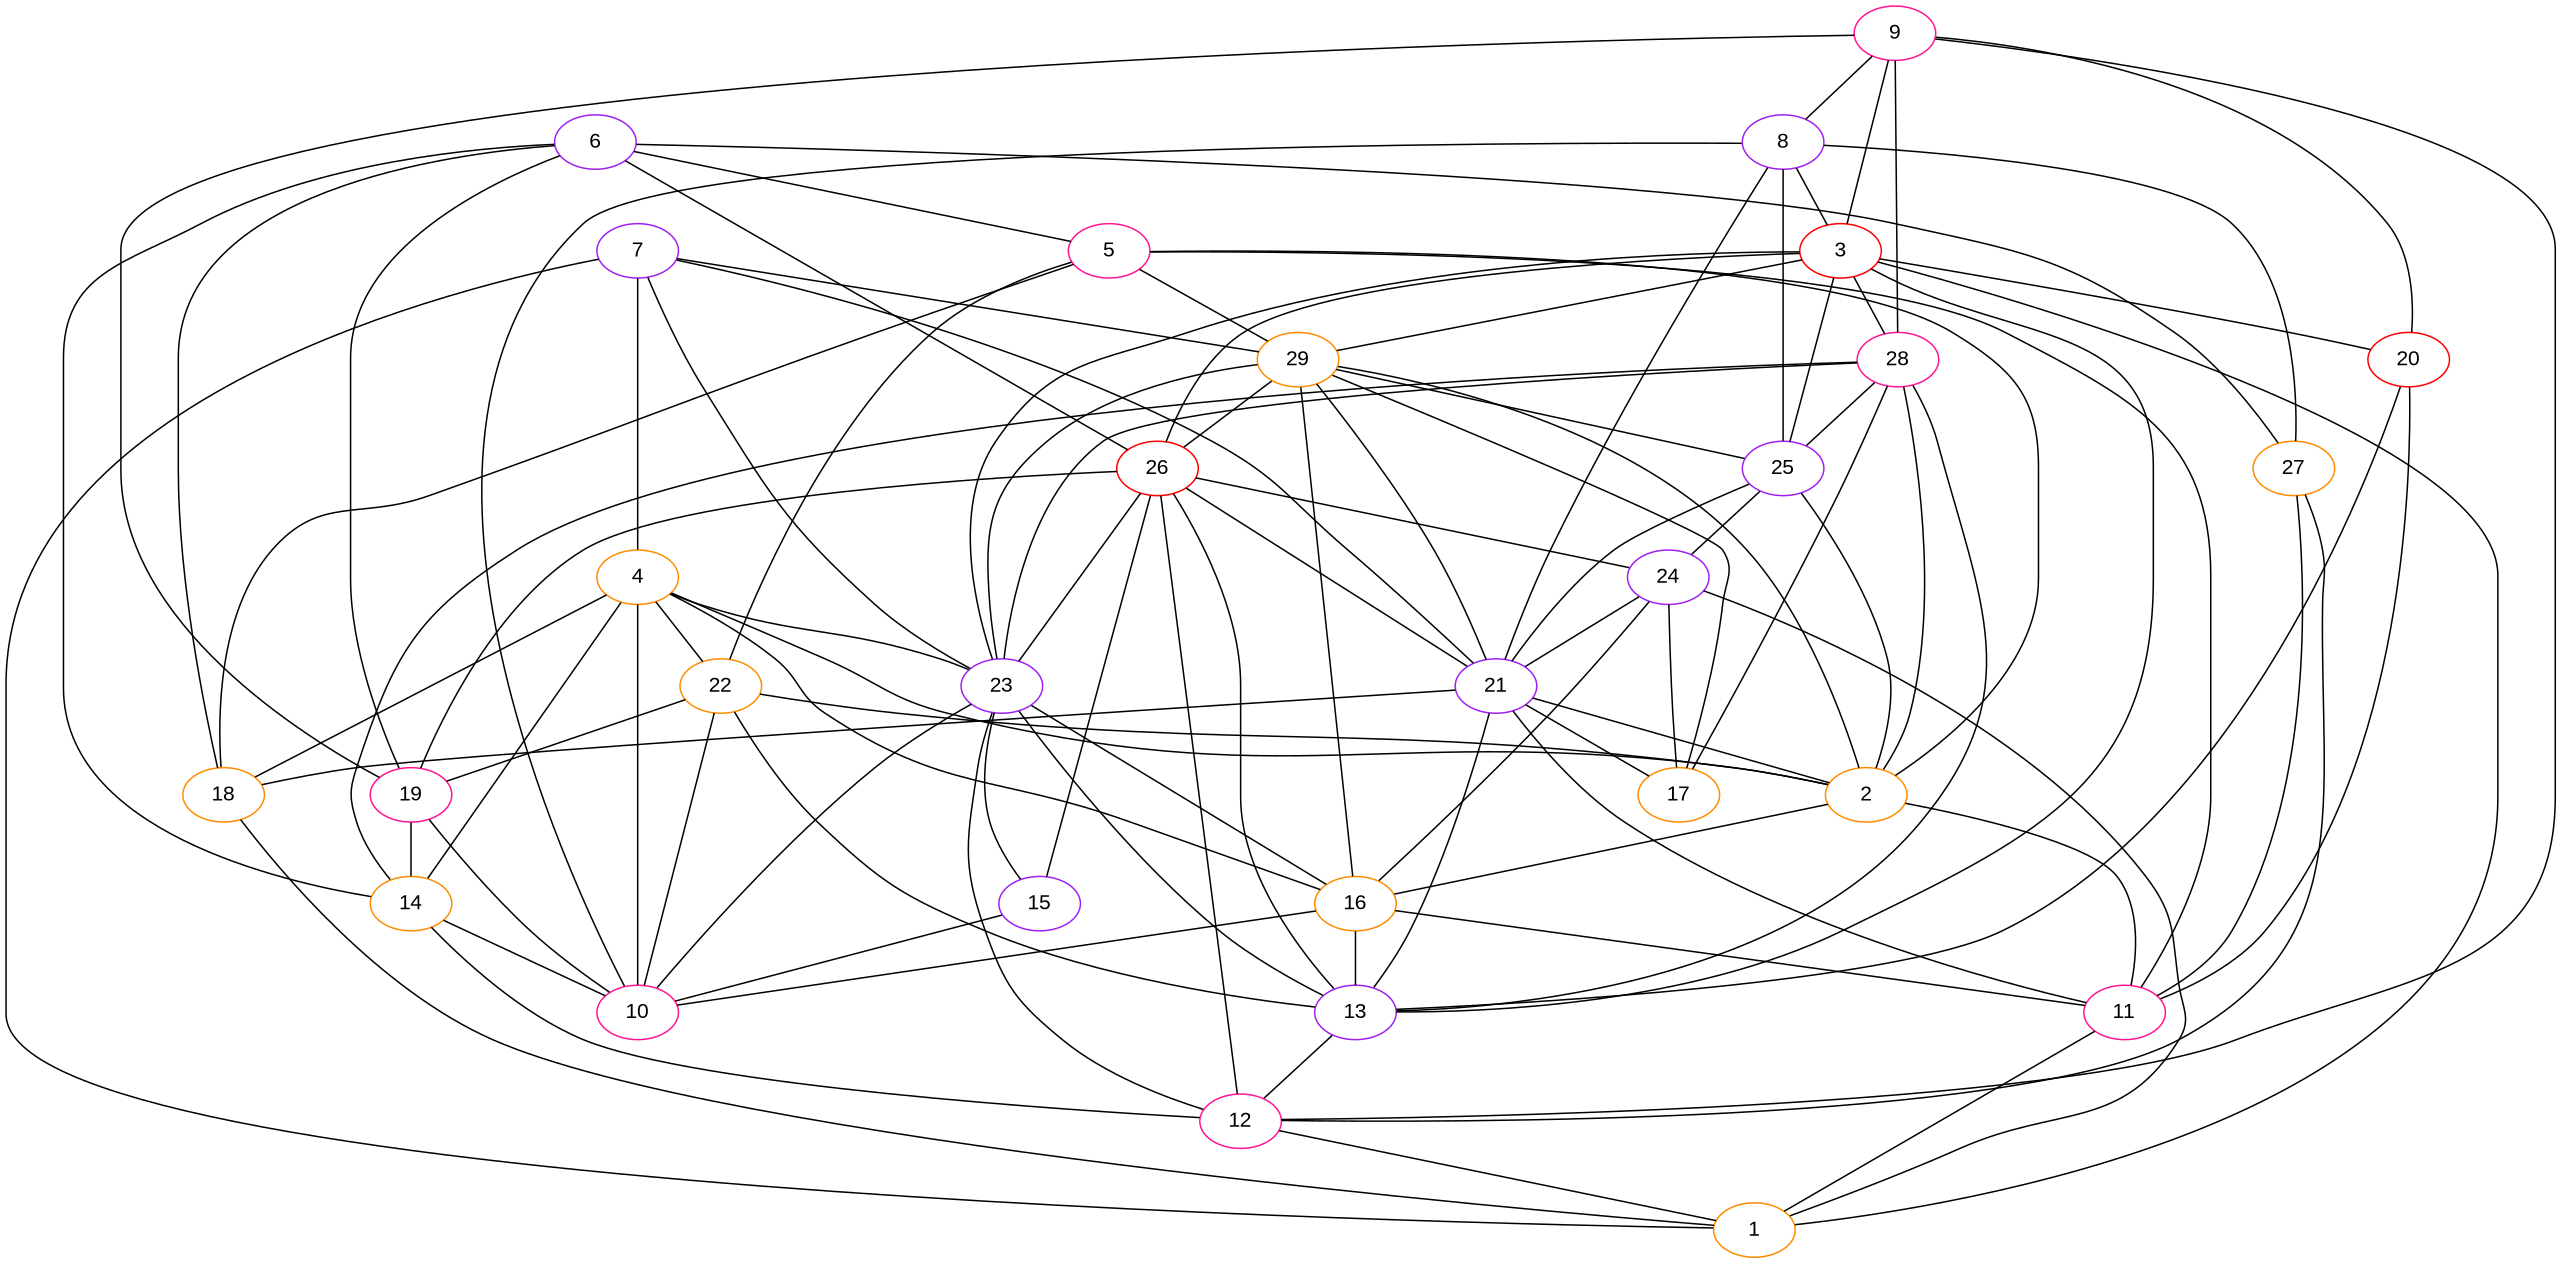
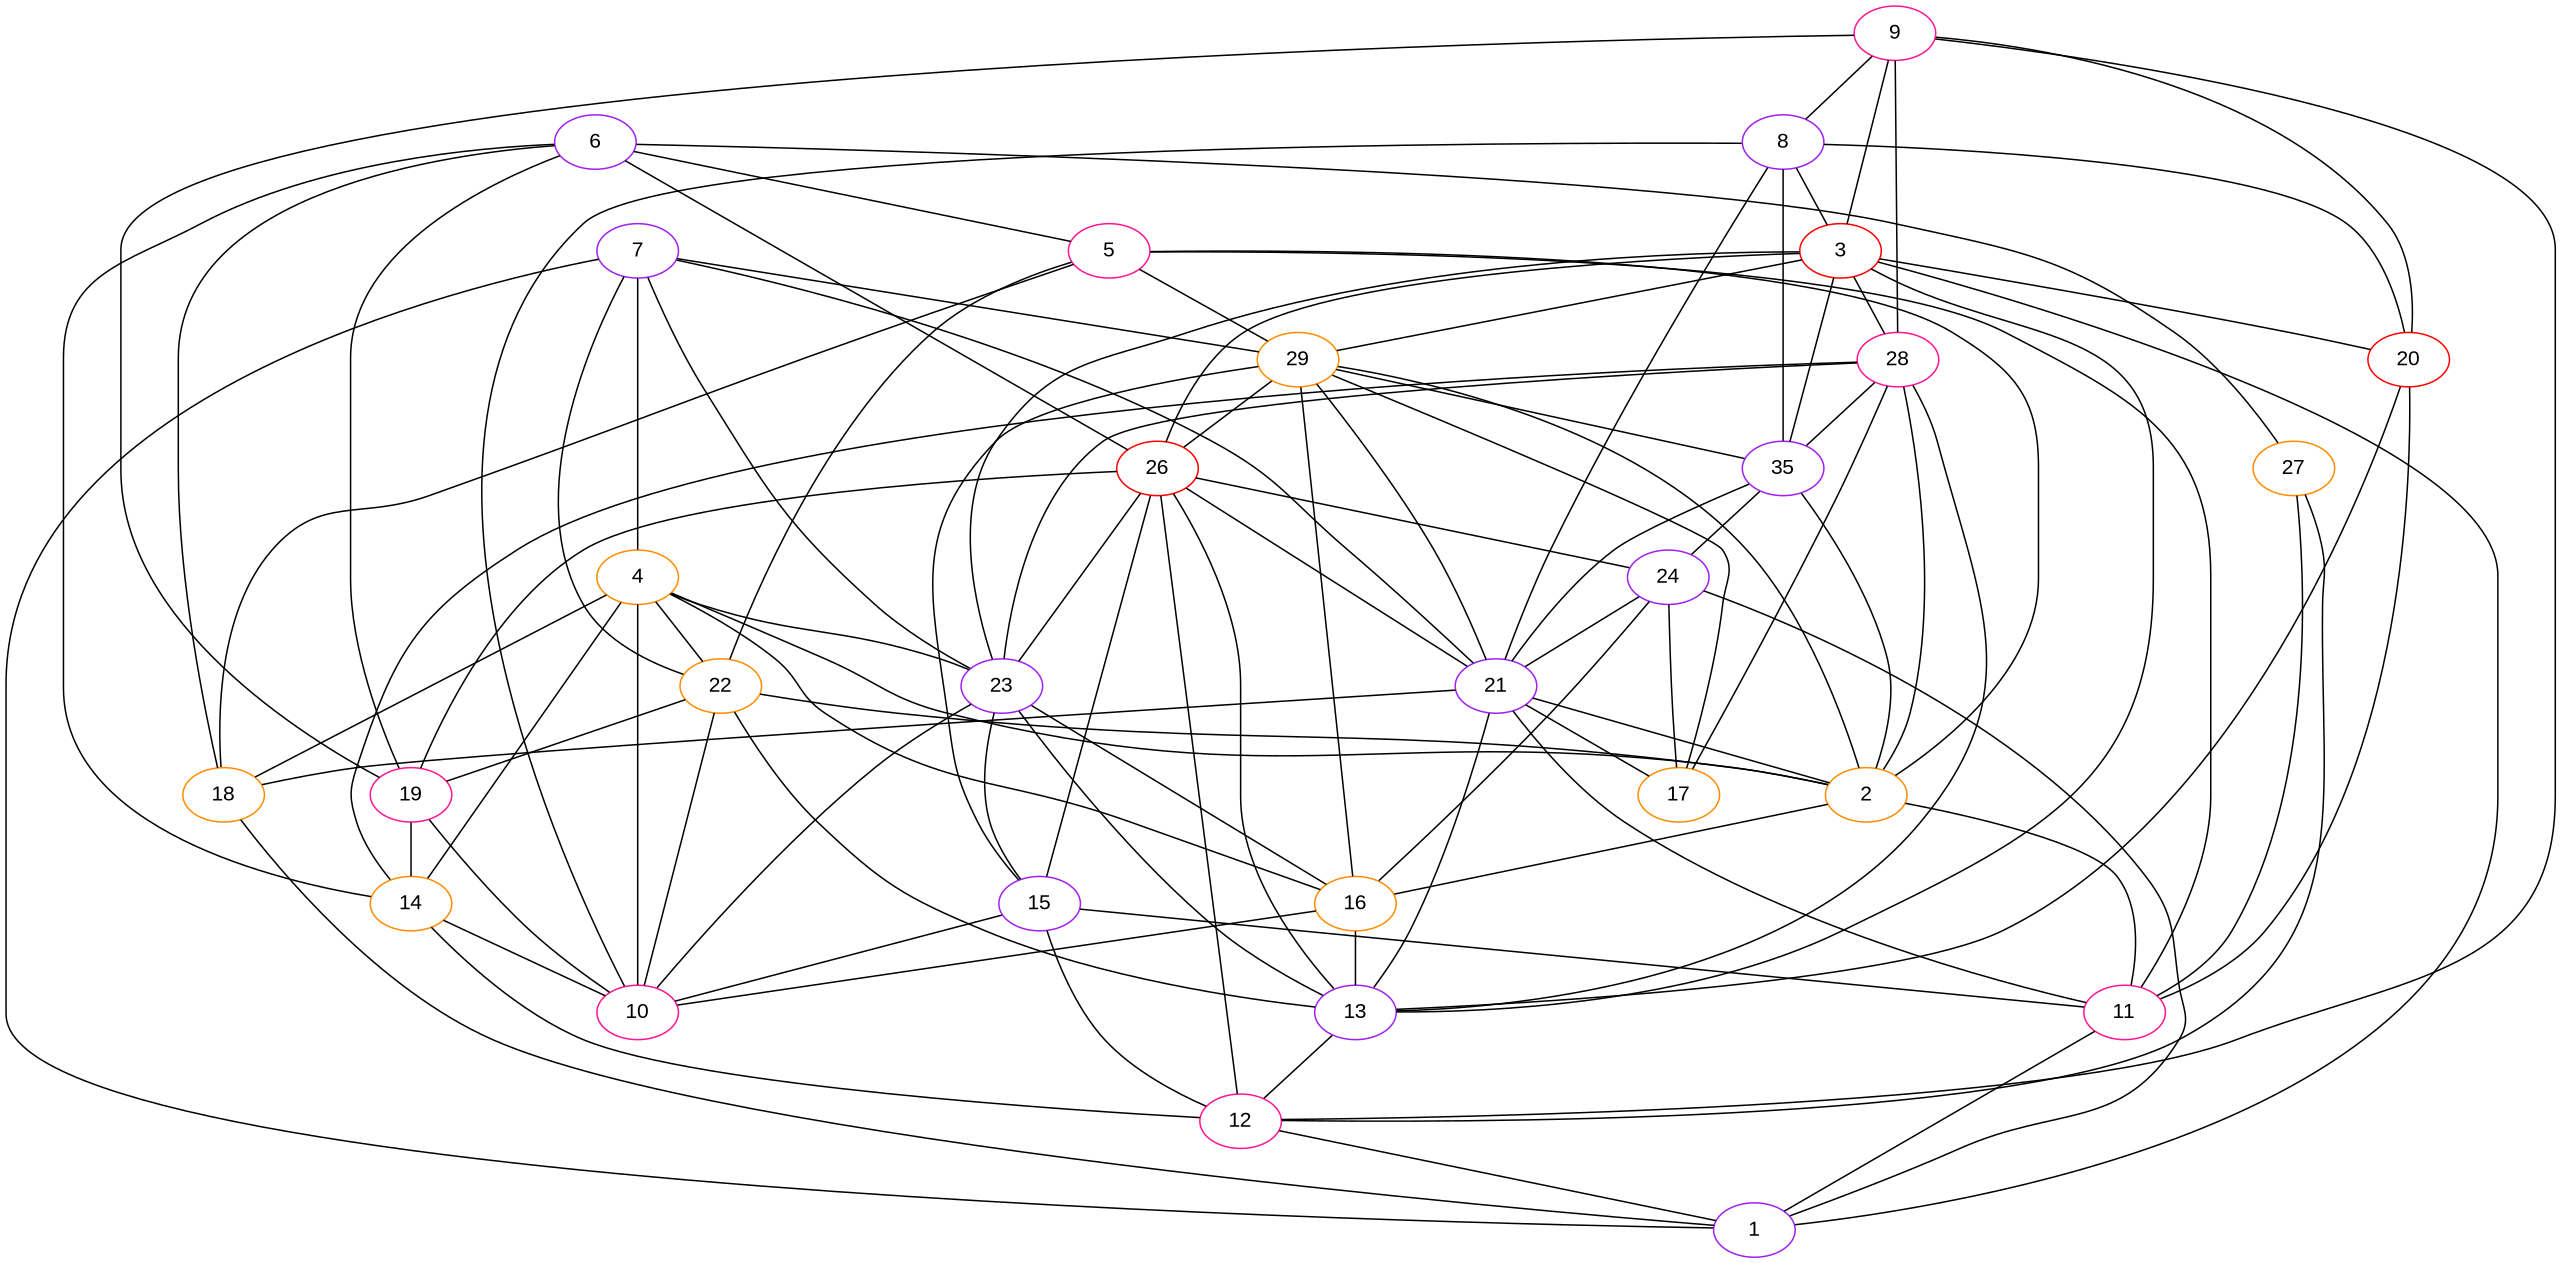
(2147, 187) -> (2152, 169)
(1043, 445) -> (942, 525)
(1783, 468) -> (1783, 468)
none -> (559, 499)
(1740, 958) -> (1582, 958)
(1004, 976) -> (1104, 1039)
(1754, 1230) -> (1754, 1230)
